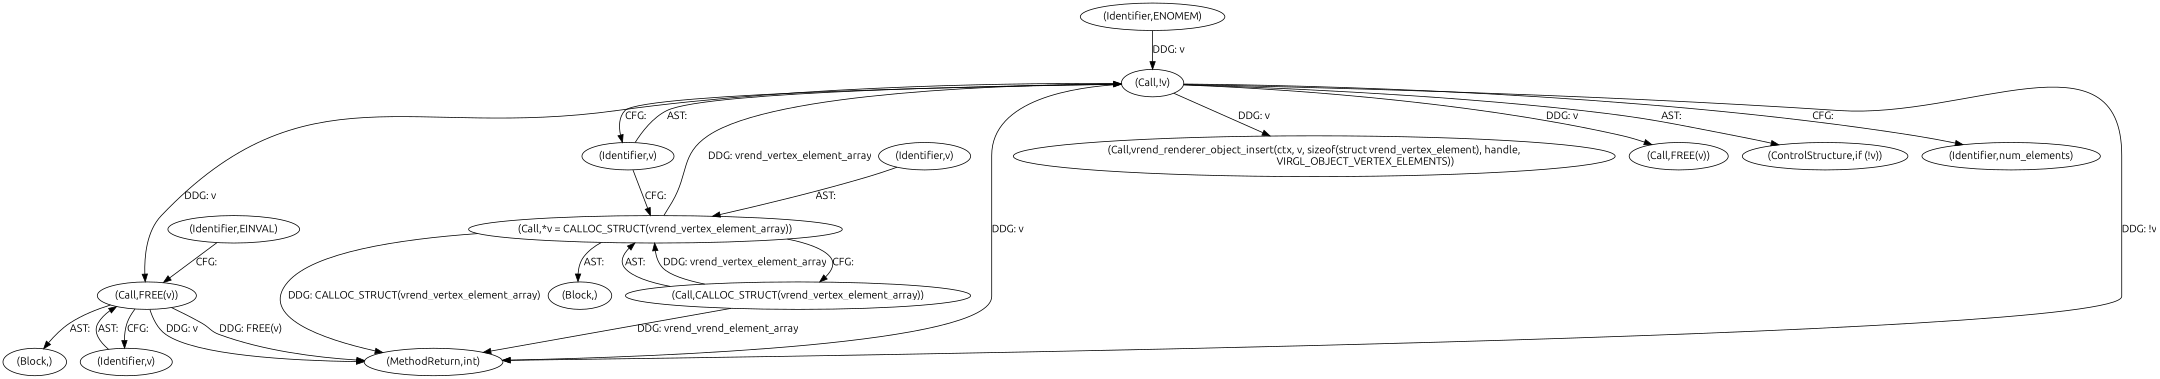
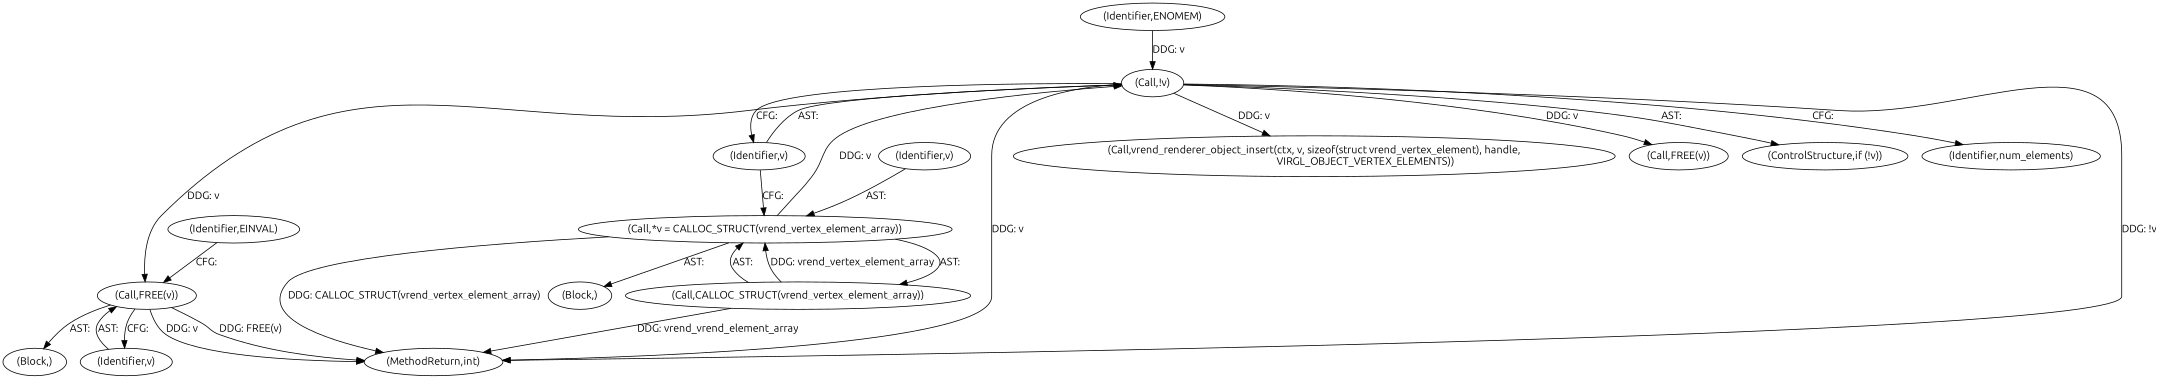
(790, 156) -> (856, 156)
(845, 262) -> (952, 262)
